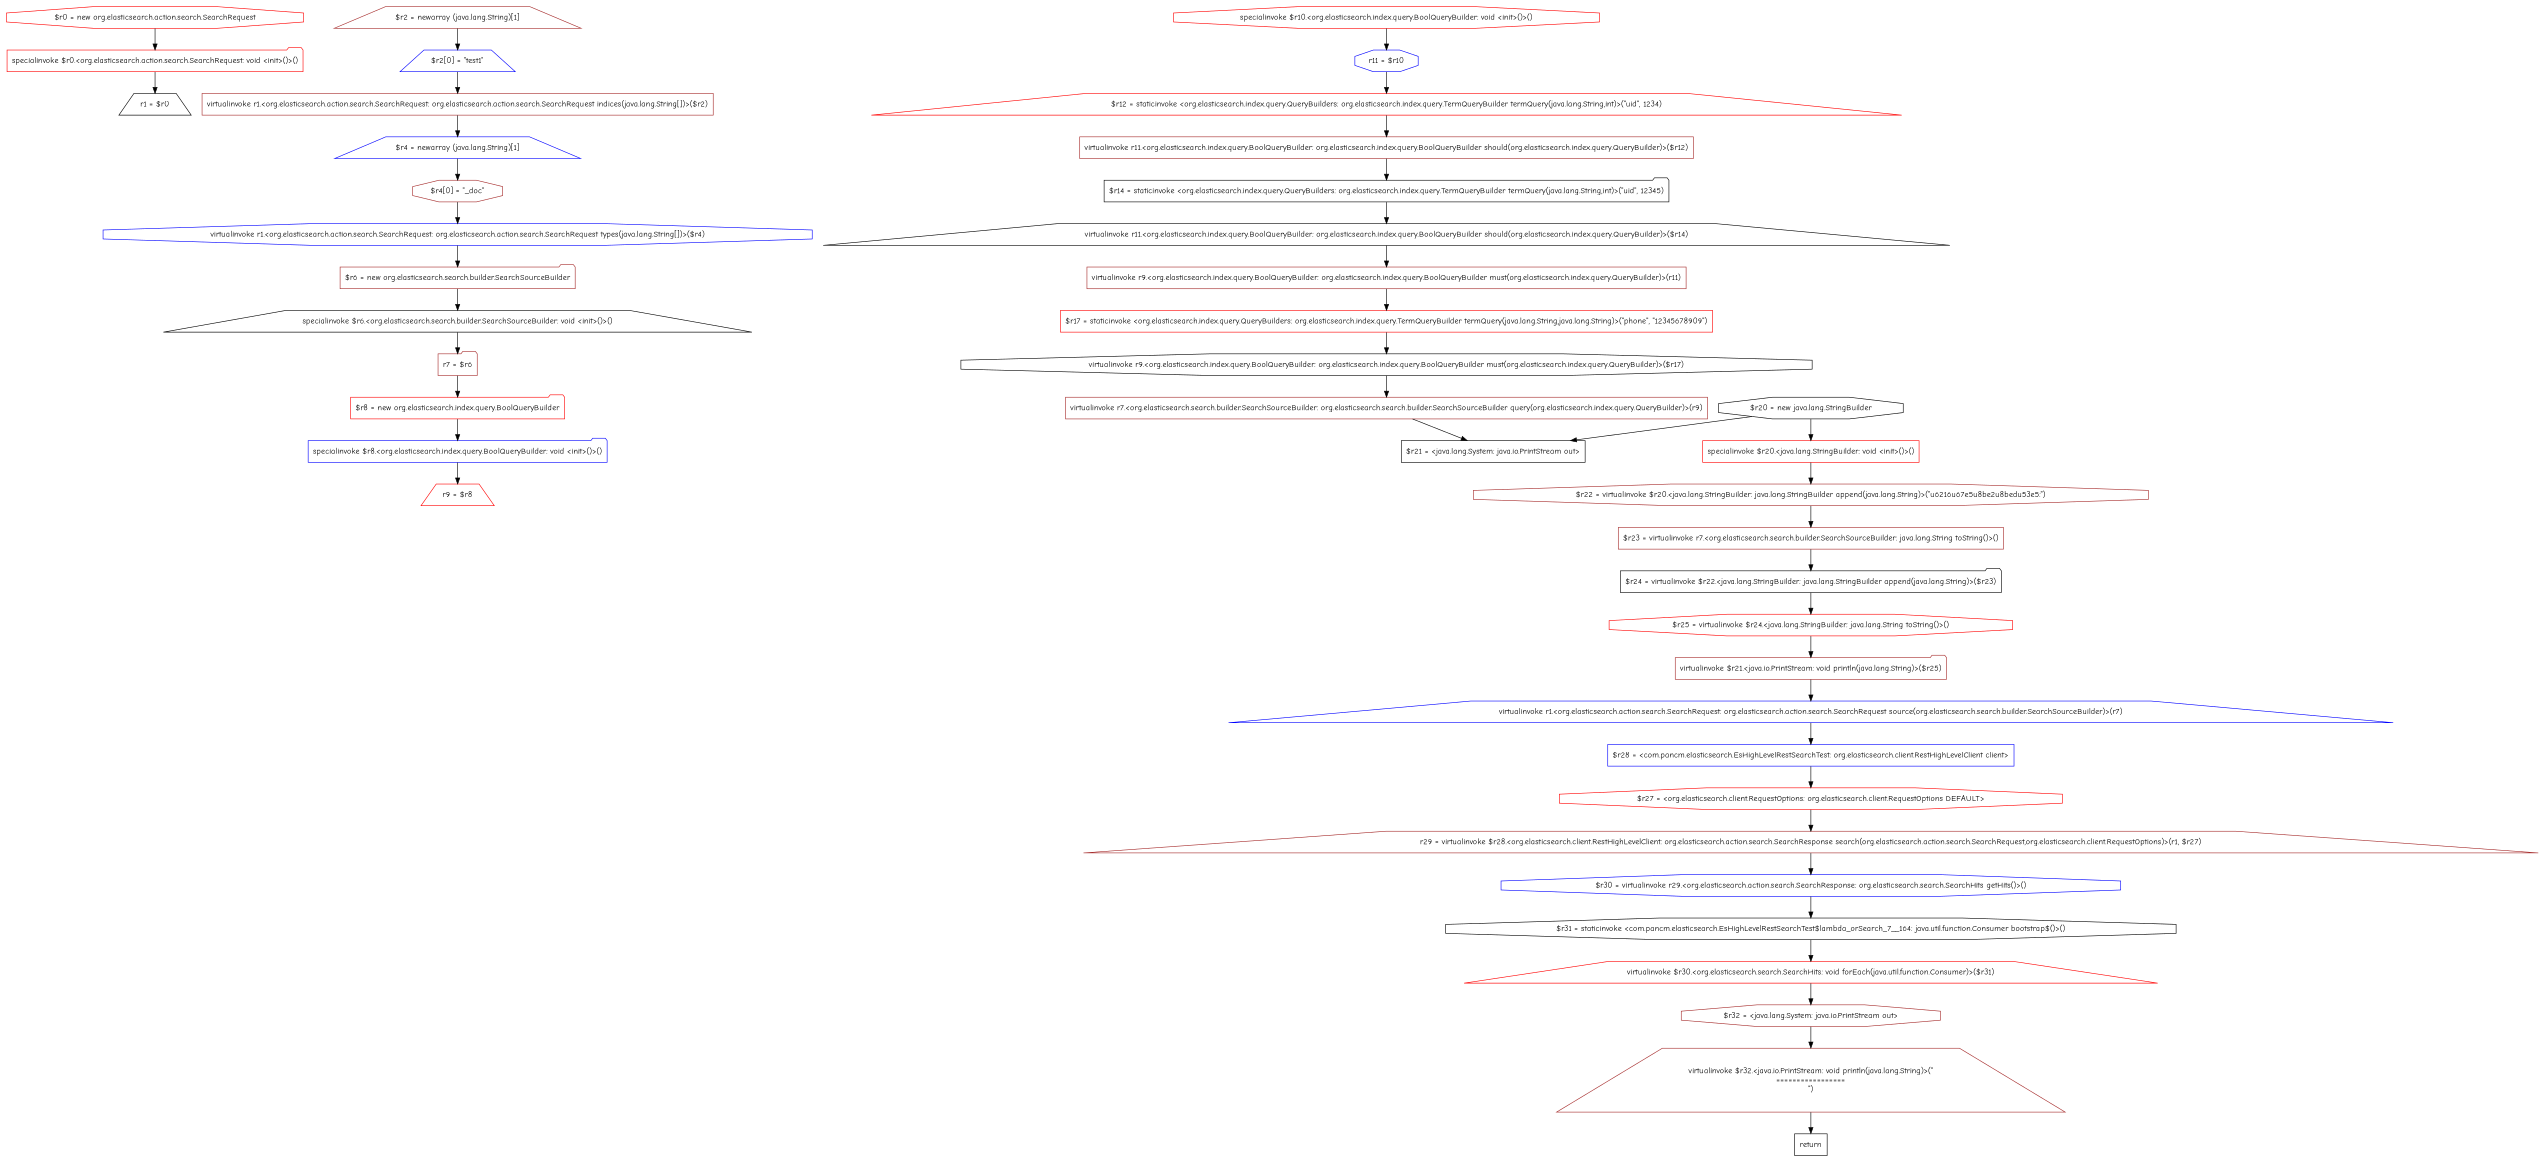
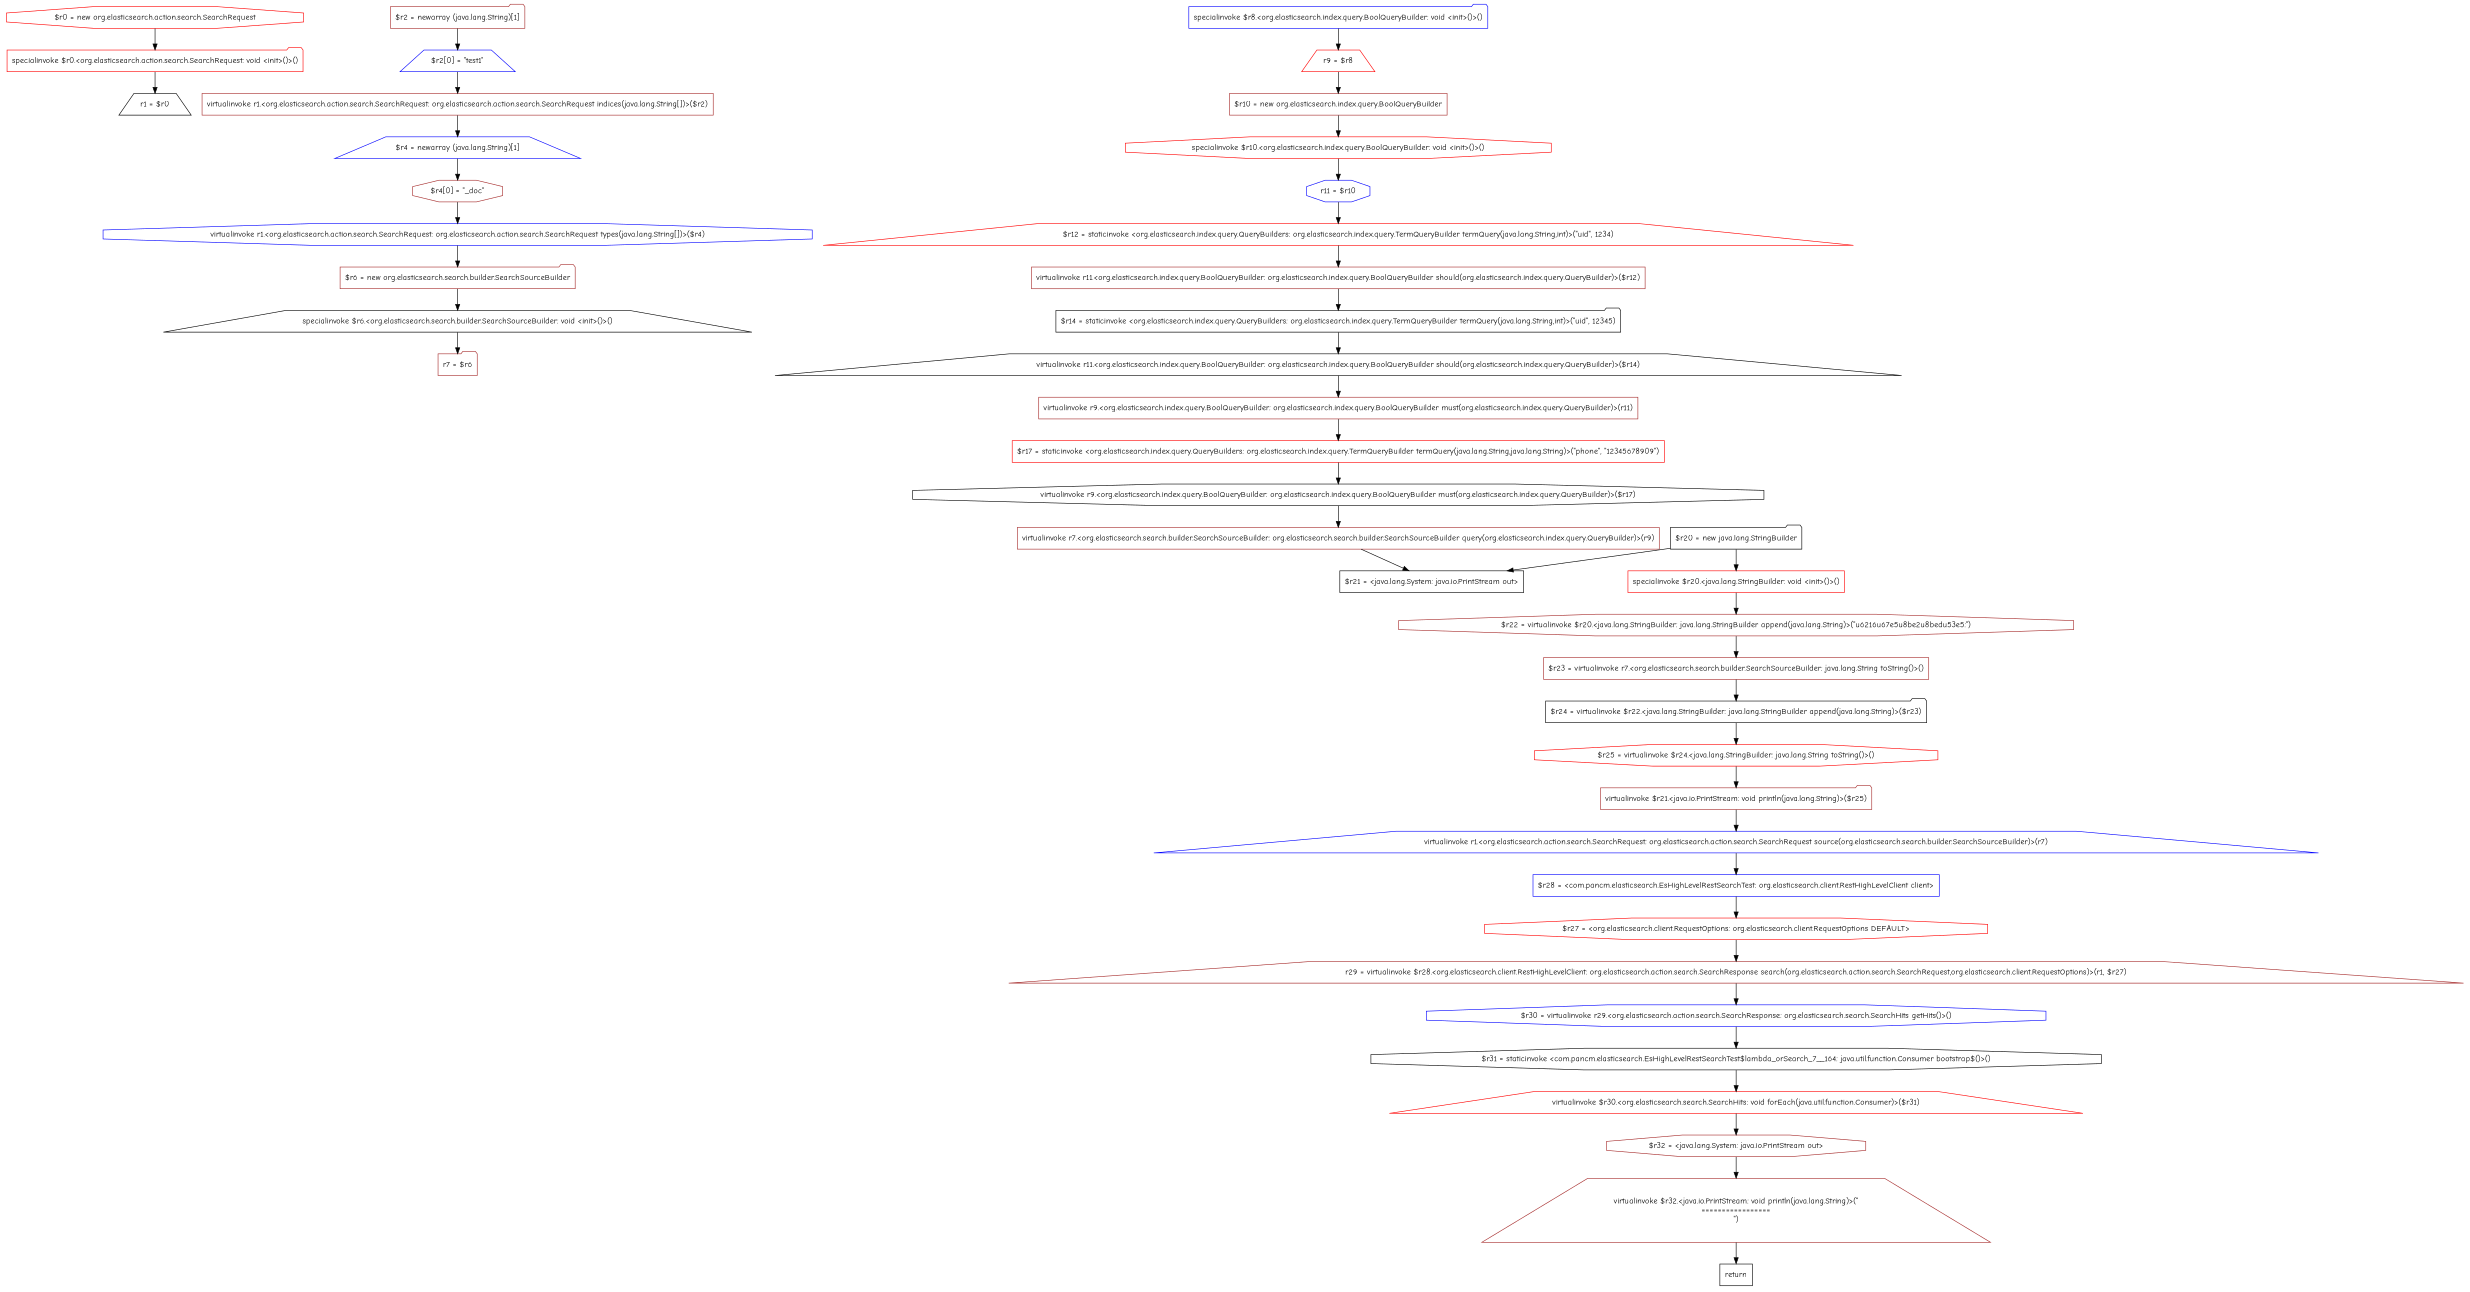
(458, 17) -> (458, 17)
none -> (1338, 104)
(458, 408) -> none
(1811, 408) -> (1736, 538)
